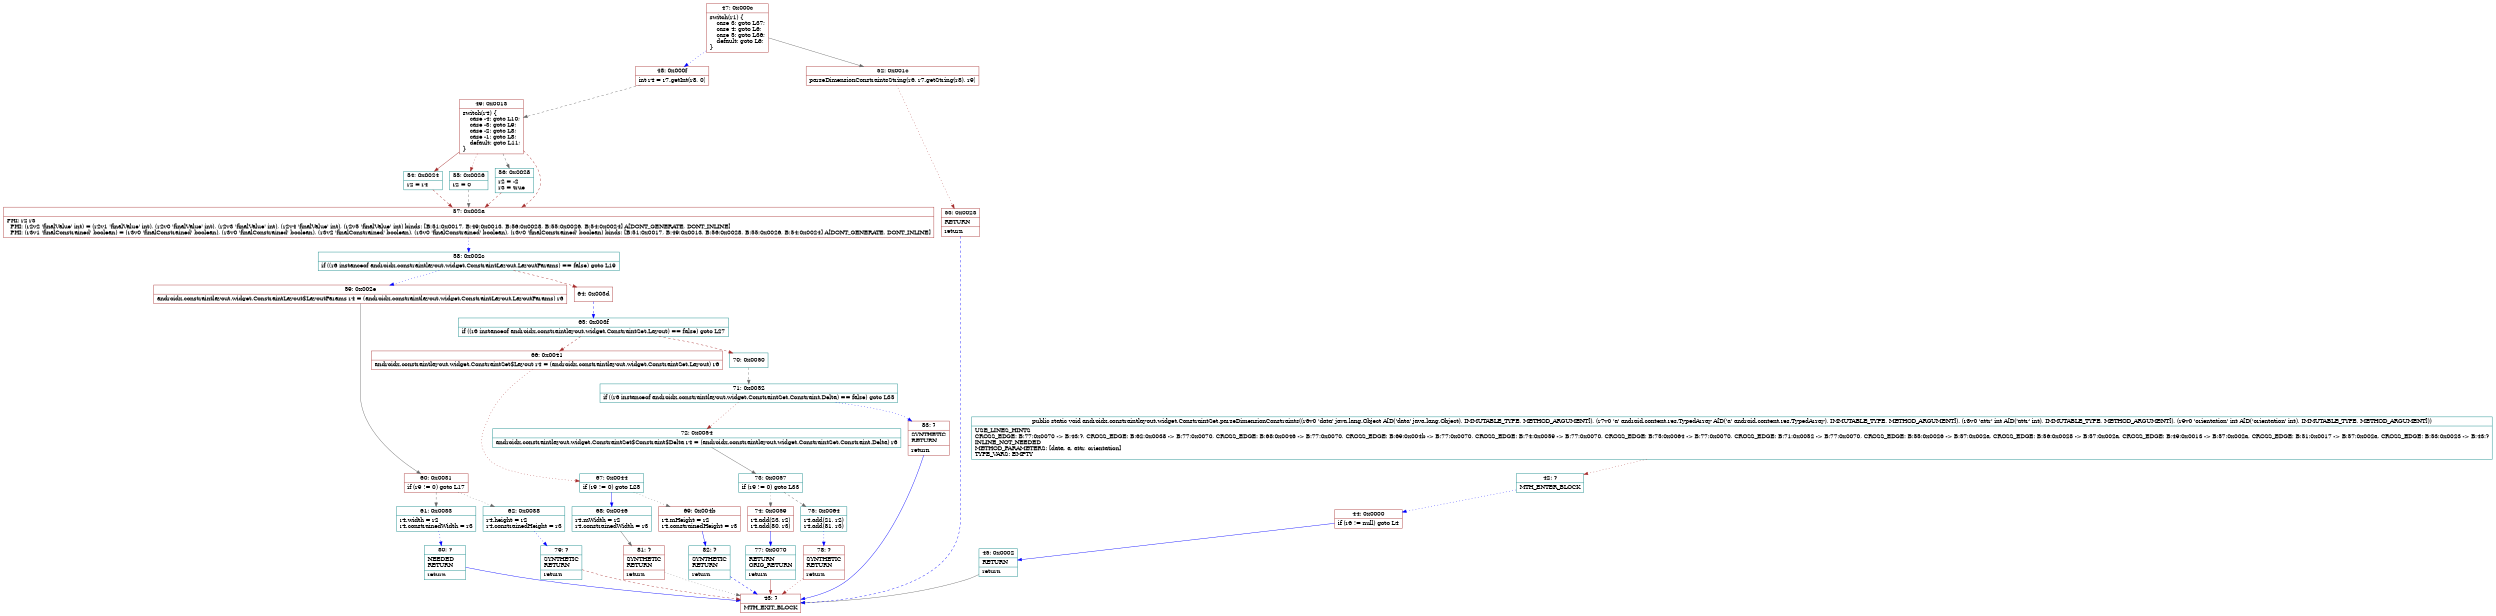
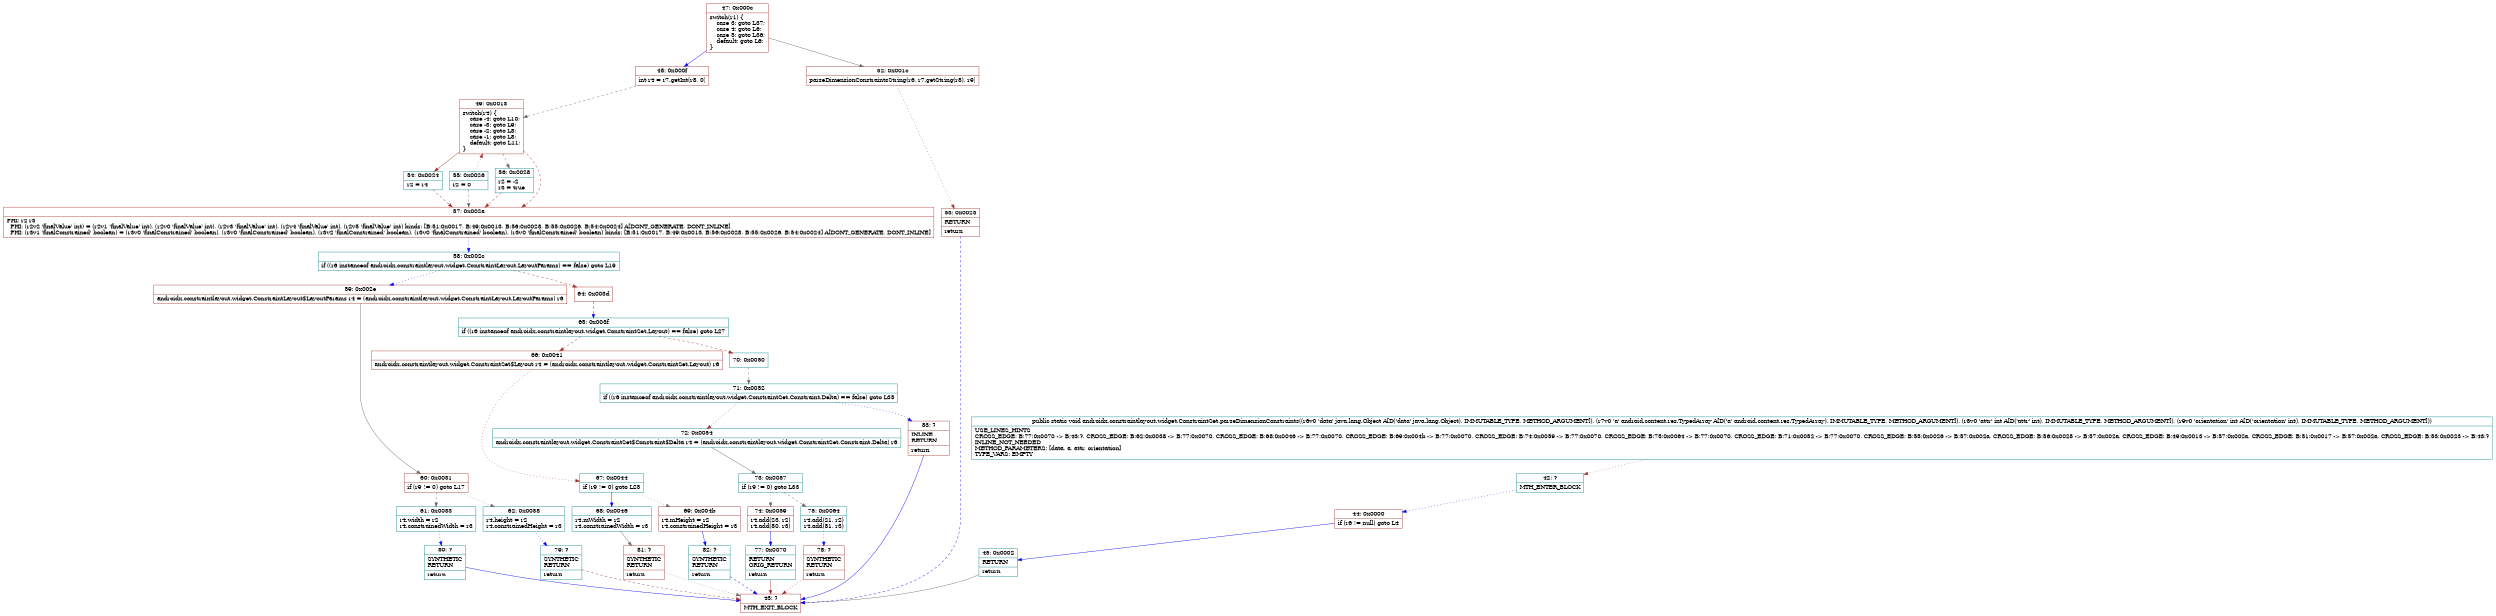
(697, 58) -> (697, 58)
(474, 161) -> (478, 164)
(929, 435) -> (922, 435)
(441, 559) -> (445, 559)
